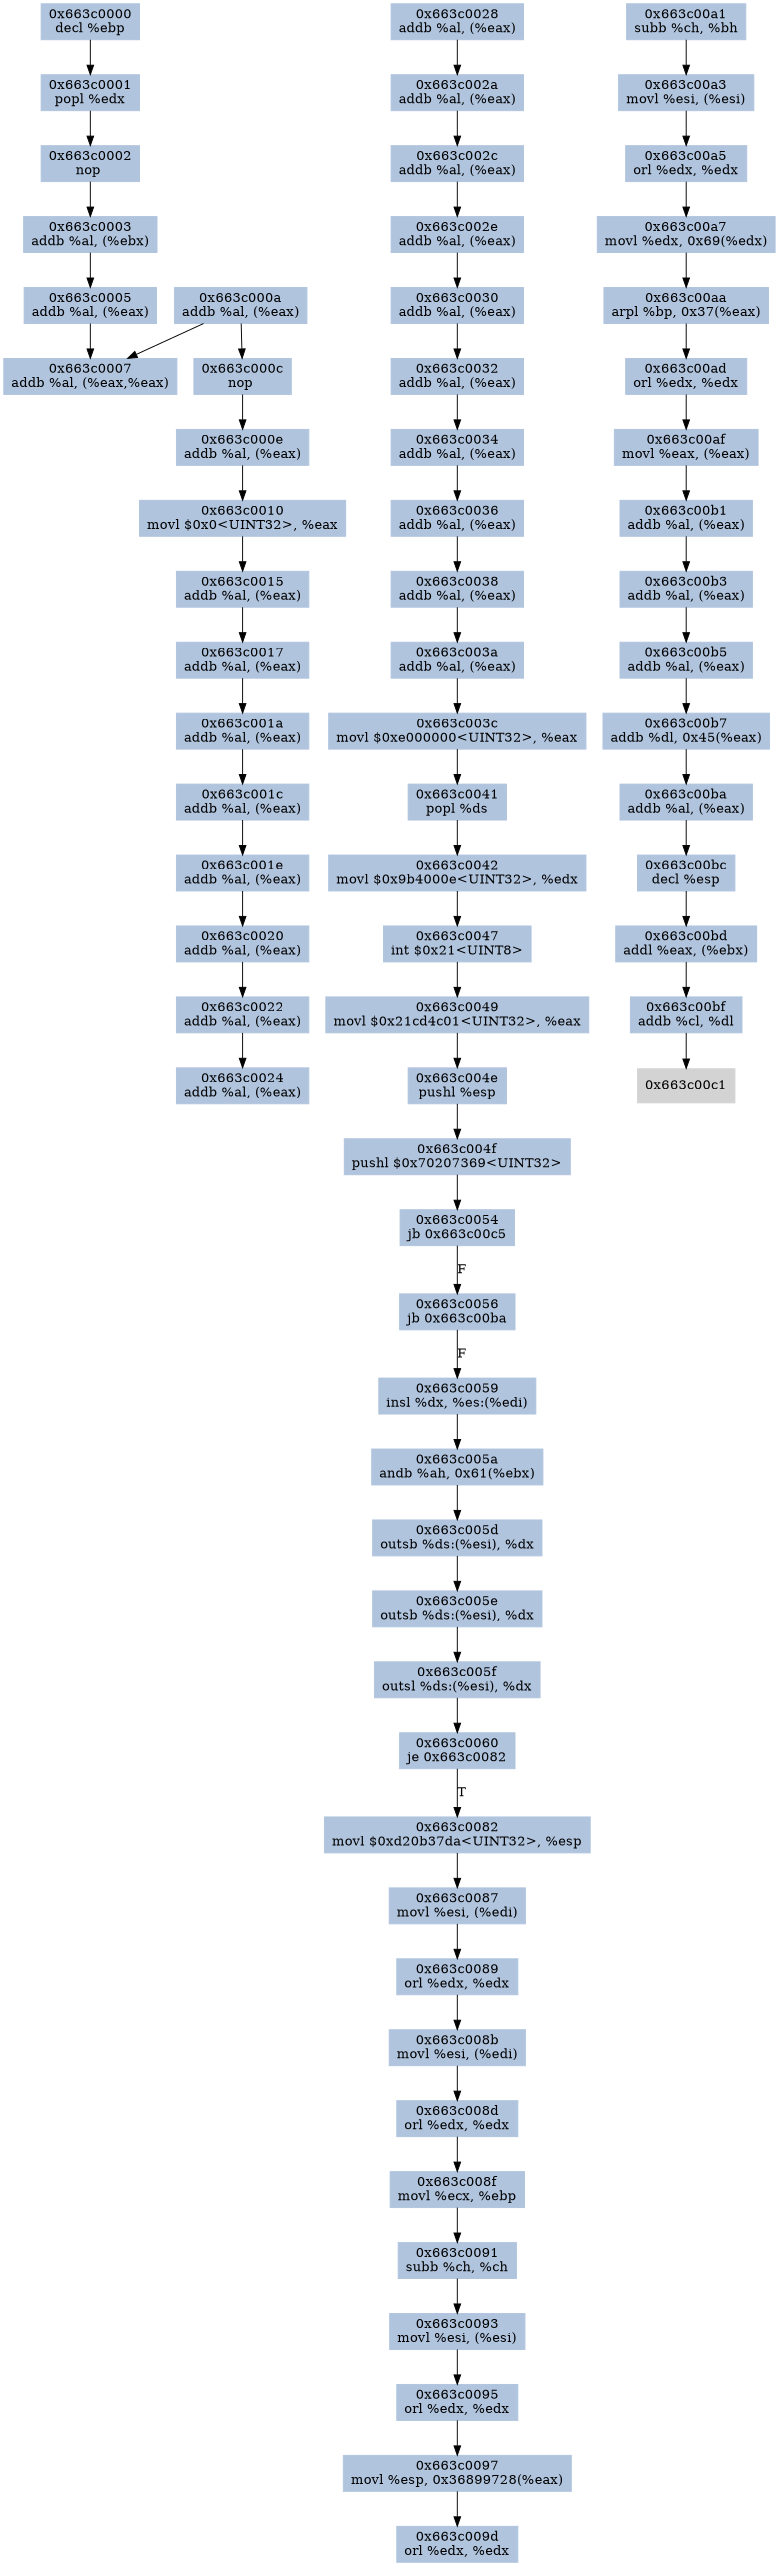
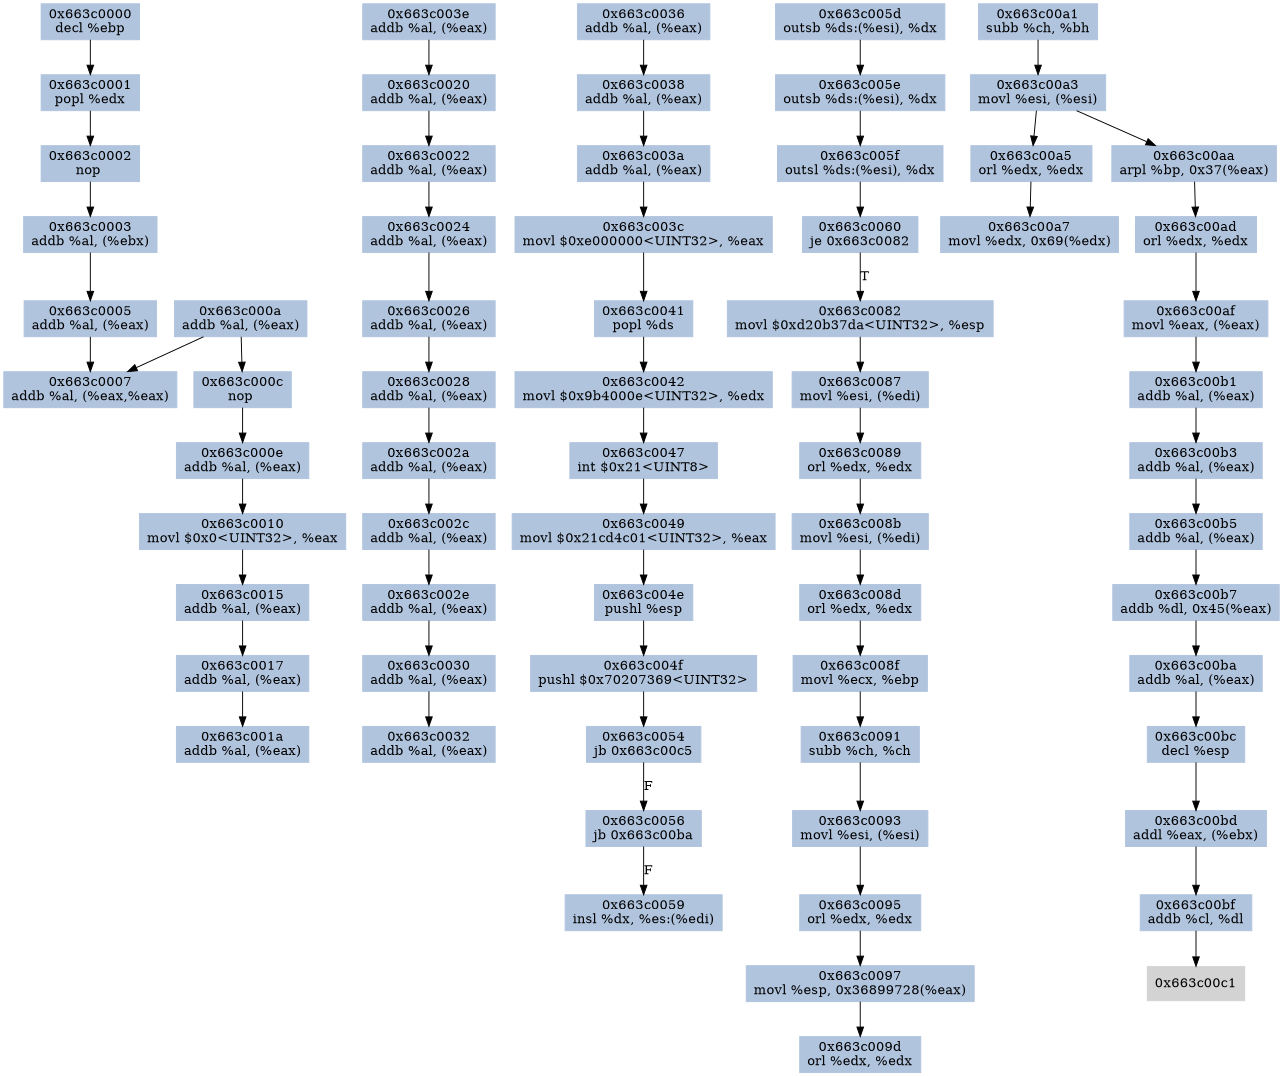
(686, 265) -> (1112, 126)
none -> (429, 319)
(457, 447) -> none
(243, 802) -> none
(243, 873) -> (429, 22)
(457, 1467) -> none
